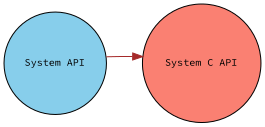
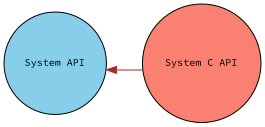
(119, 57) -> (130, 70)
